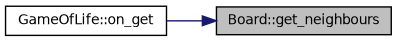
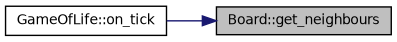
(86, 21) -> (86, 21)
